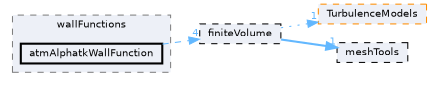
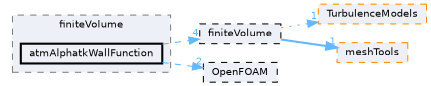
(92, 25) -> (92, 25)
(372, 53) -> (372, 53)
none -> (240, 72)
